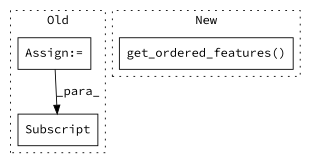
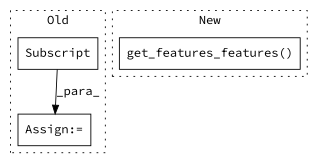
(206, 54) -> (210, 54)
(56, 87) -> (56, 87)
